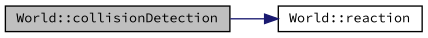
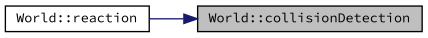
(247, 19) -> (167, 19)
